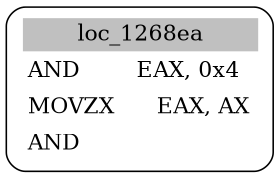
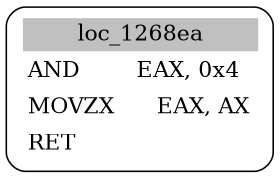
(83, 143) -> (81, 143)
